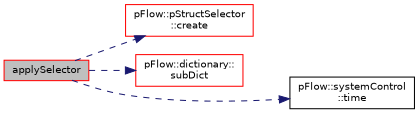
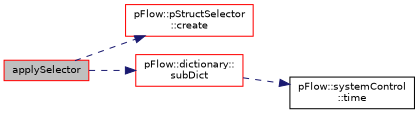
(174, 100) -> (261, 80)
